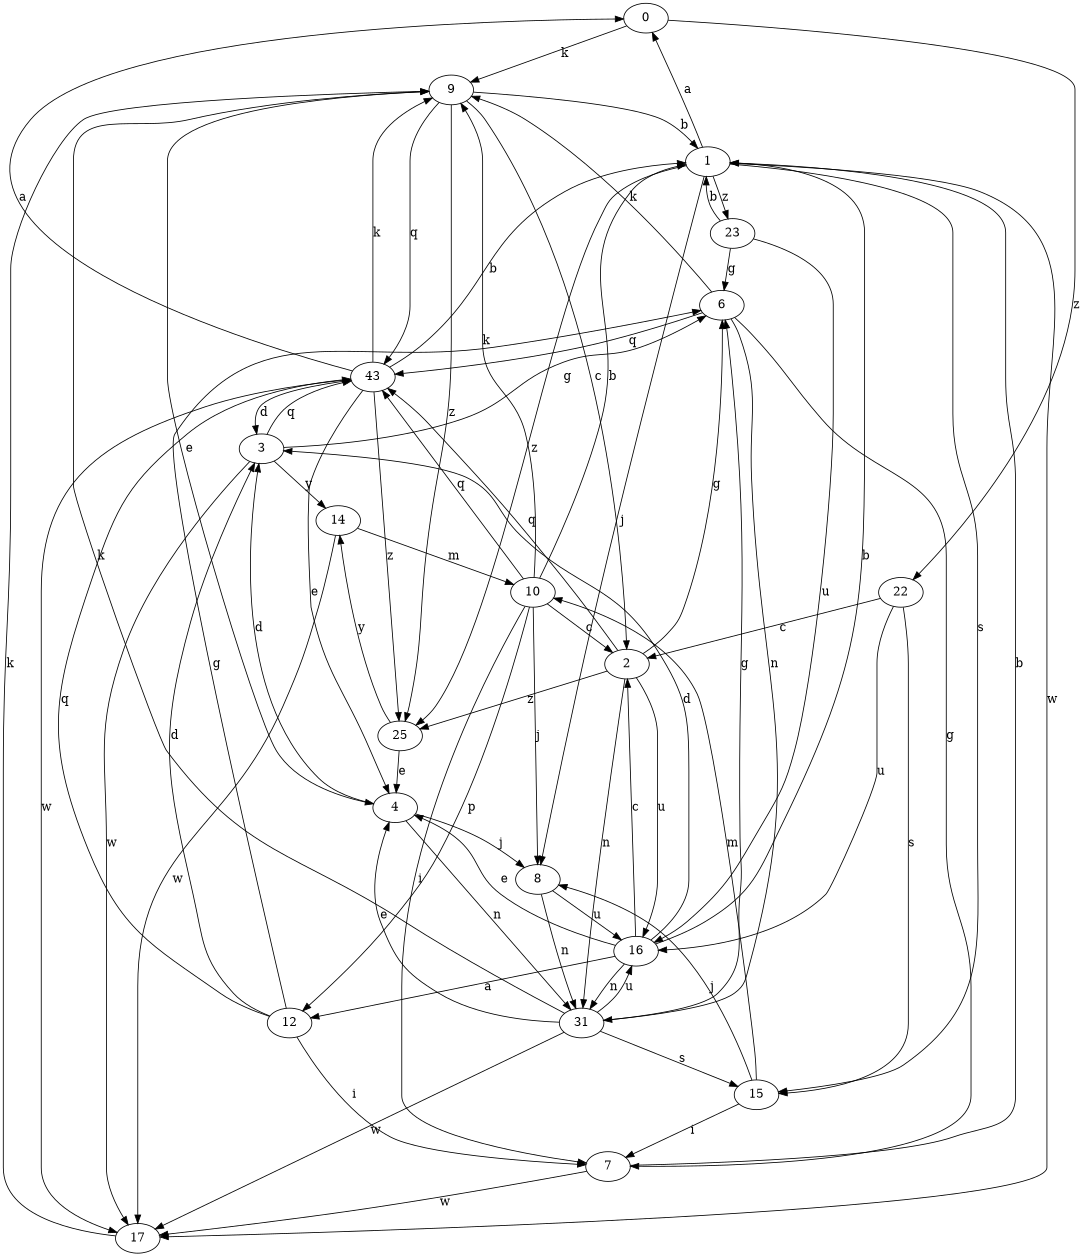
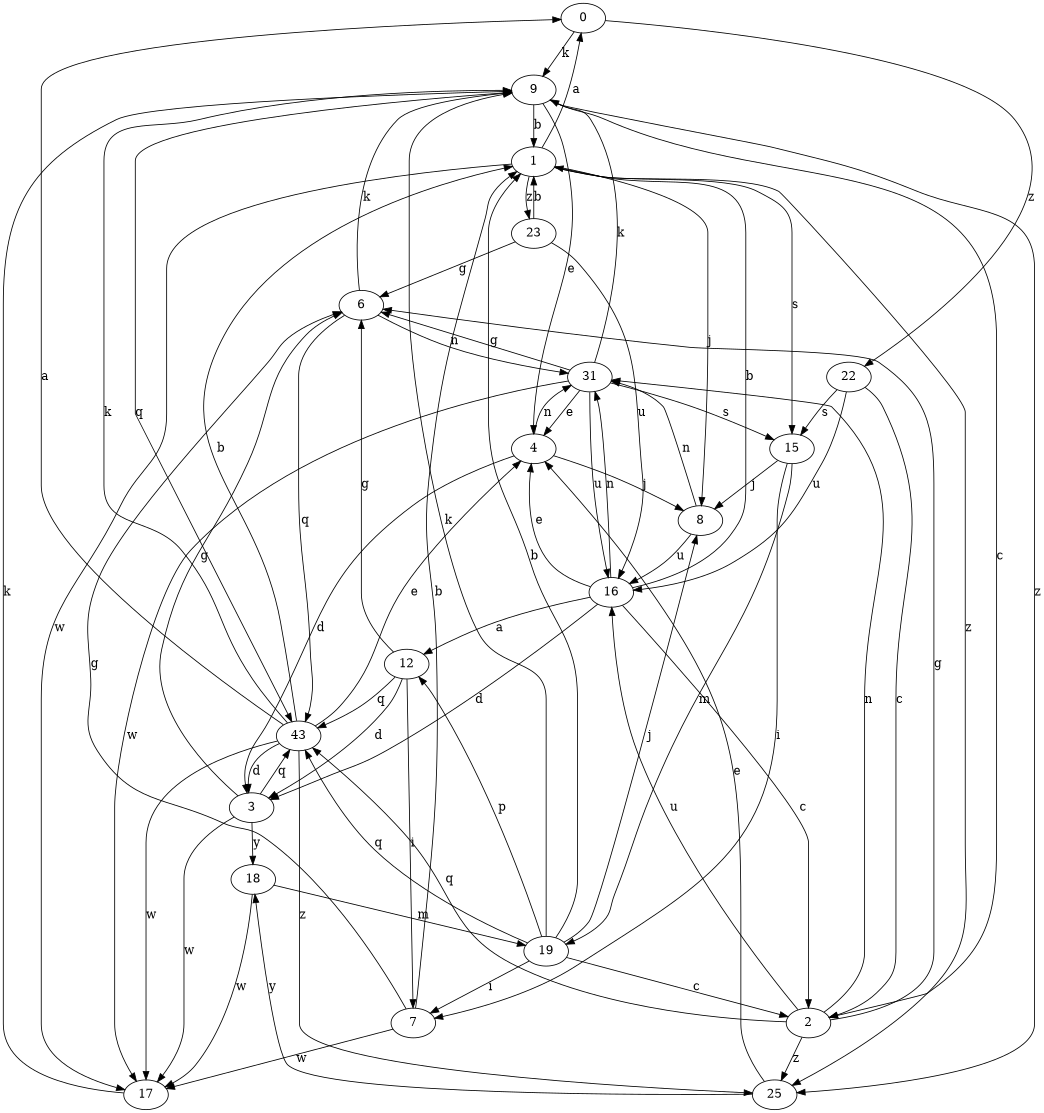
(338, 521) -> (253, 879)
(533, 592) -> (546, 951)
(946, 840) -> (90, 694)
